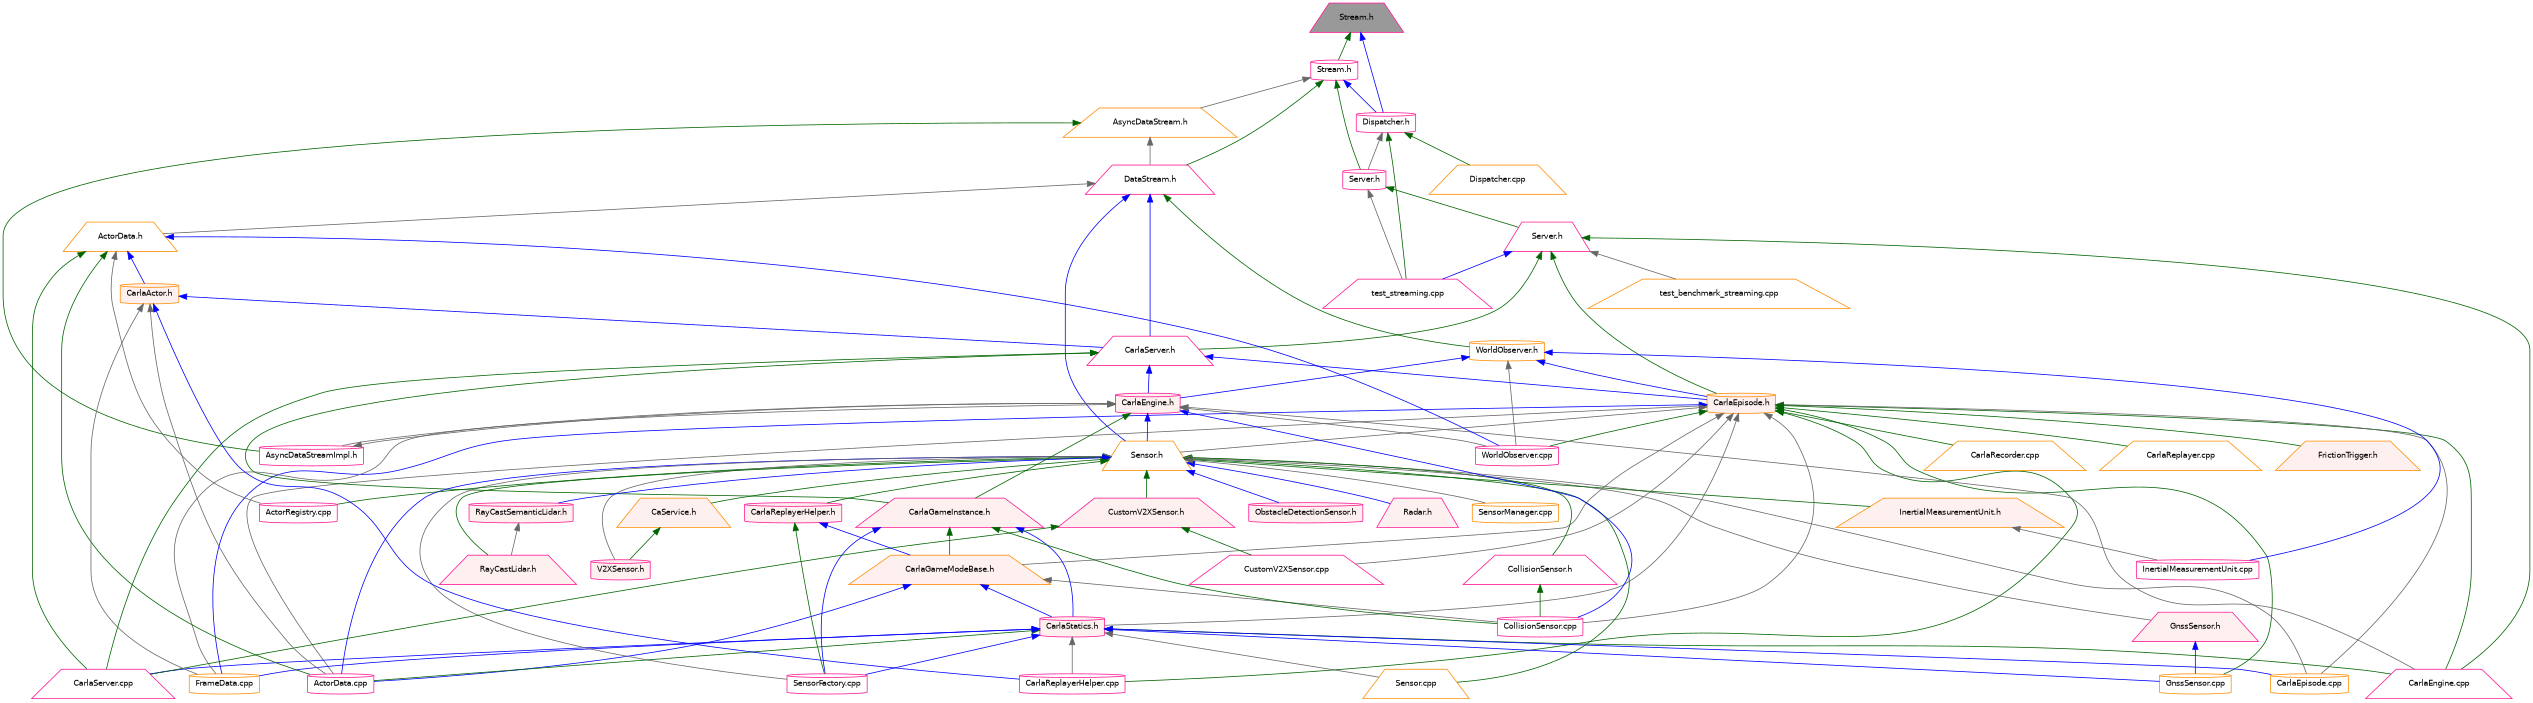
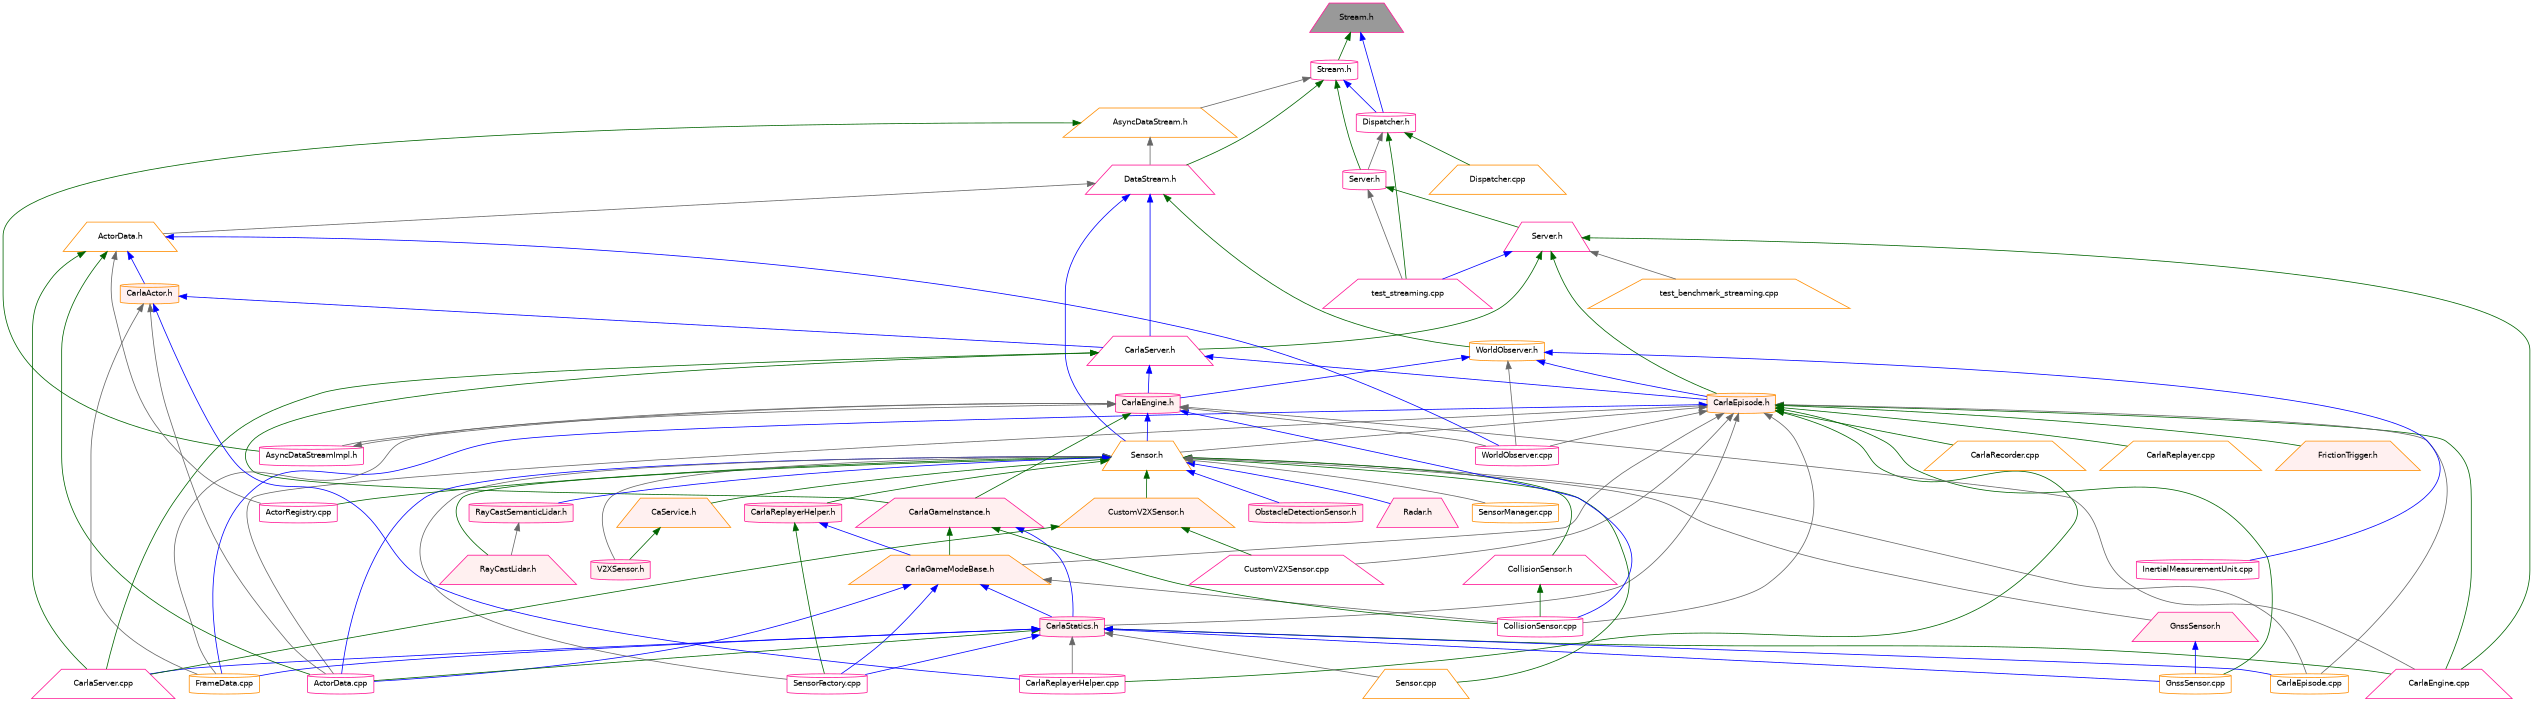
(1624, 428) -> (1624, 428)
(1146, 513) -> (1146, 513)
(1950, 513) -> none
(825, 593) -> (897, 629)
